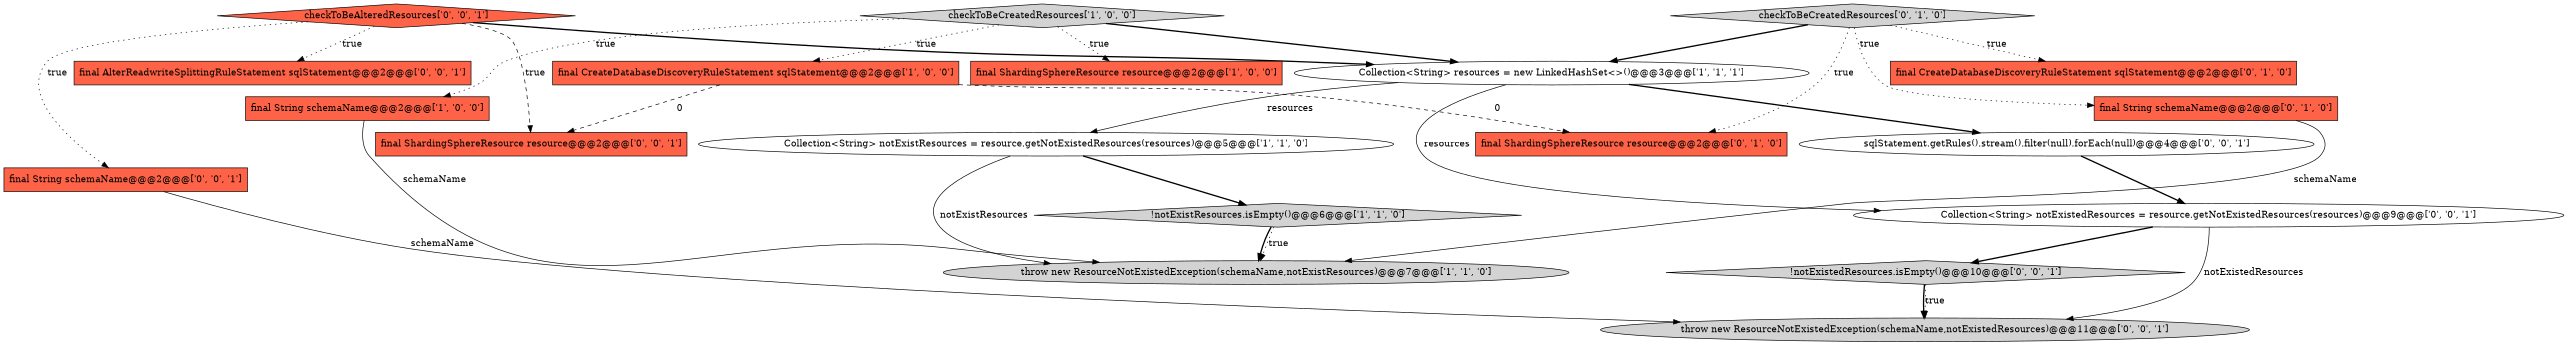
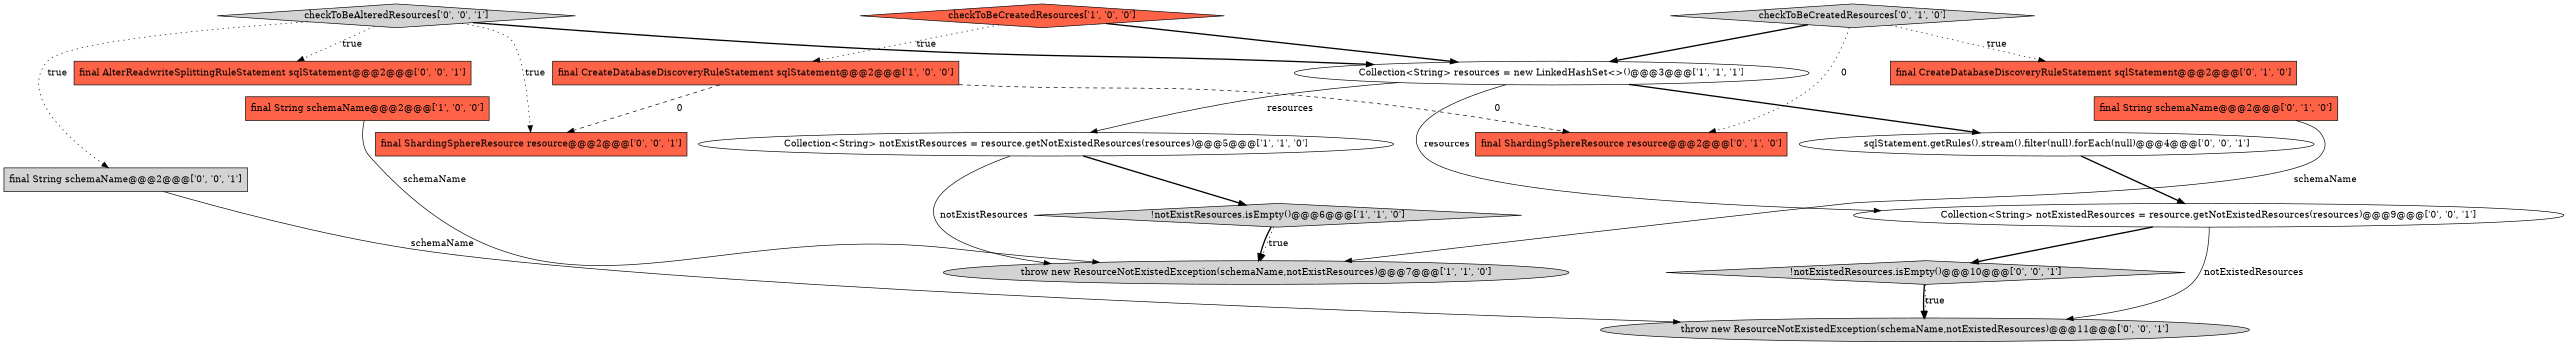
(396, 16) -> (396, 16)
(1042, 16) -> (1042, 16)
(671, 32) -> none
(518, 53) -> (519, 56)
(1126, 73) -> none
(1844, 73) -> (1844, 73)
(1952, 98) -> none
(126, 180) -> (126, 180)
